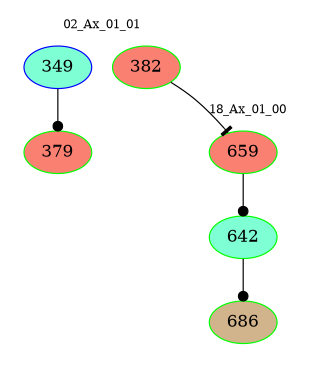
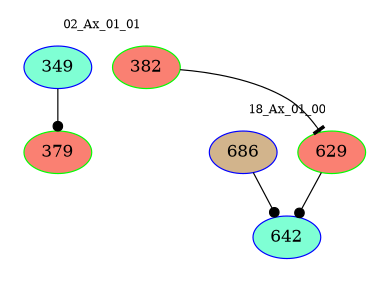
(243, 152) -> (332, 152)
(243, 237) -> (287, 237)
(243, 275) -> (263, 190)
(243, 322) -> (243, 152)
